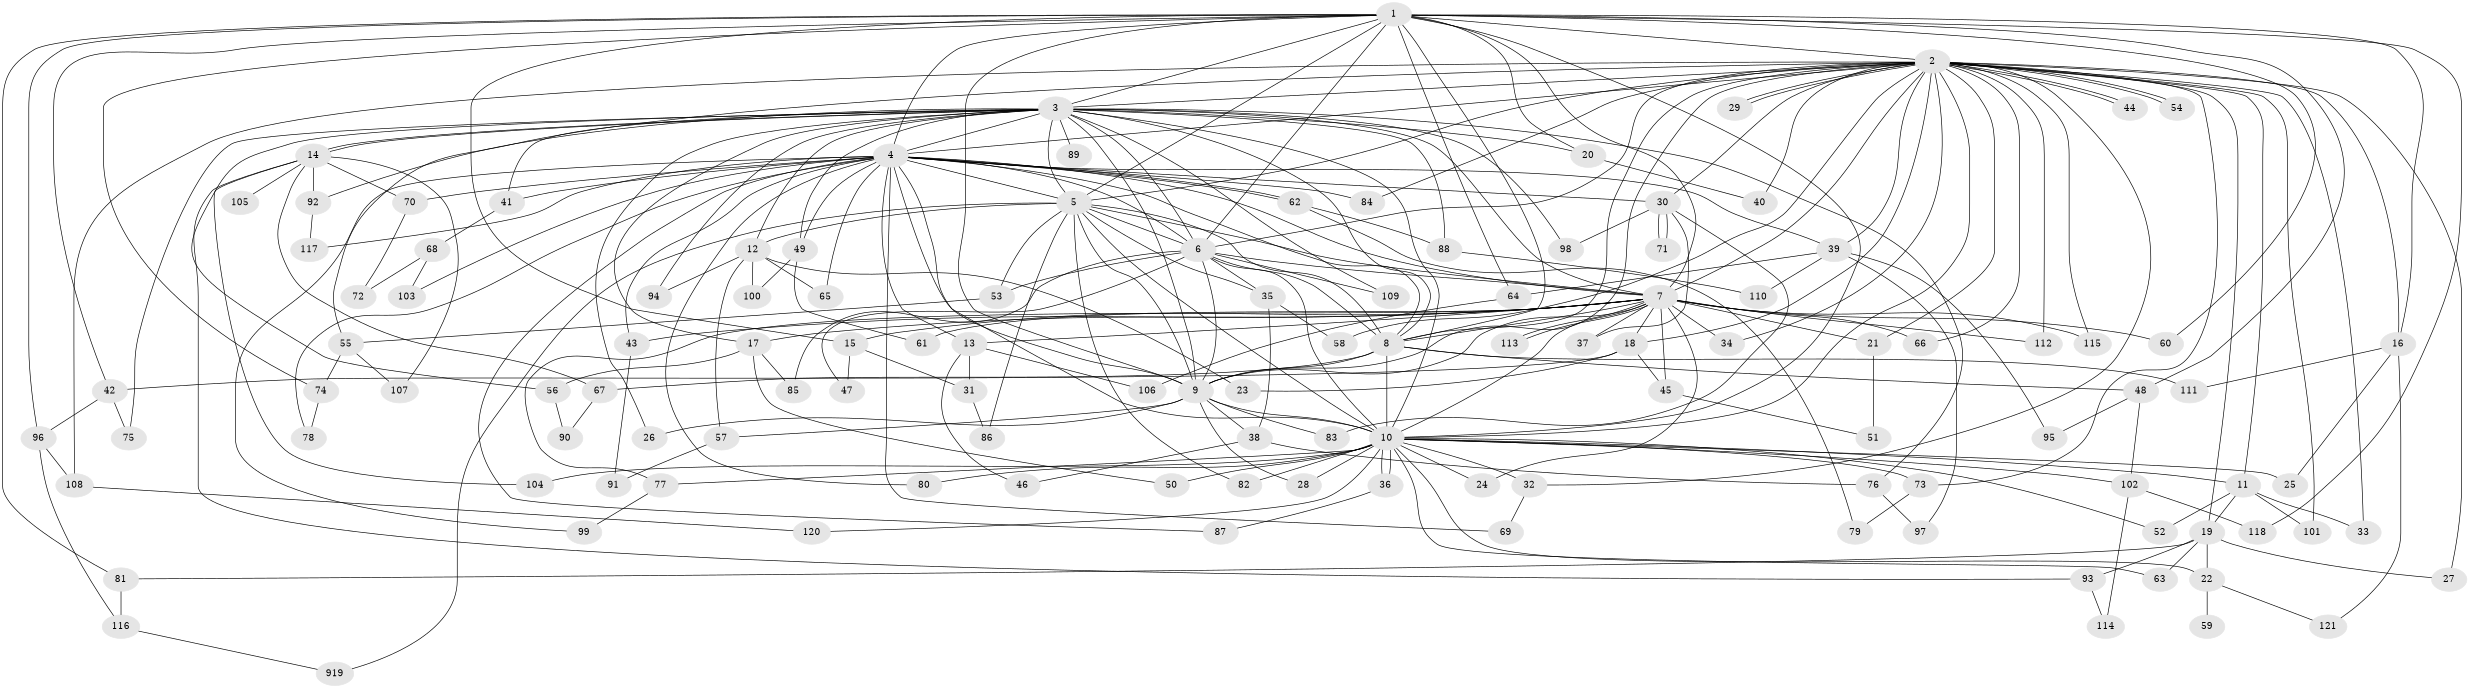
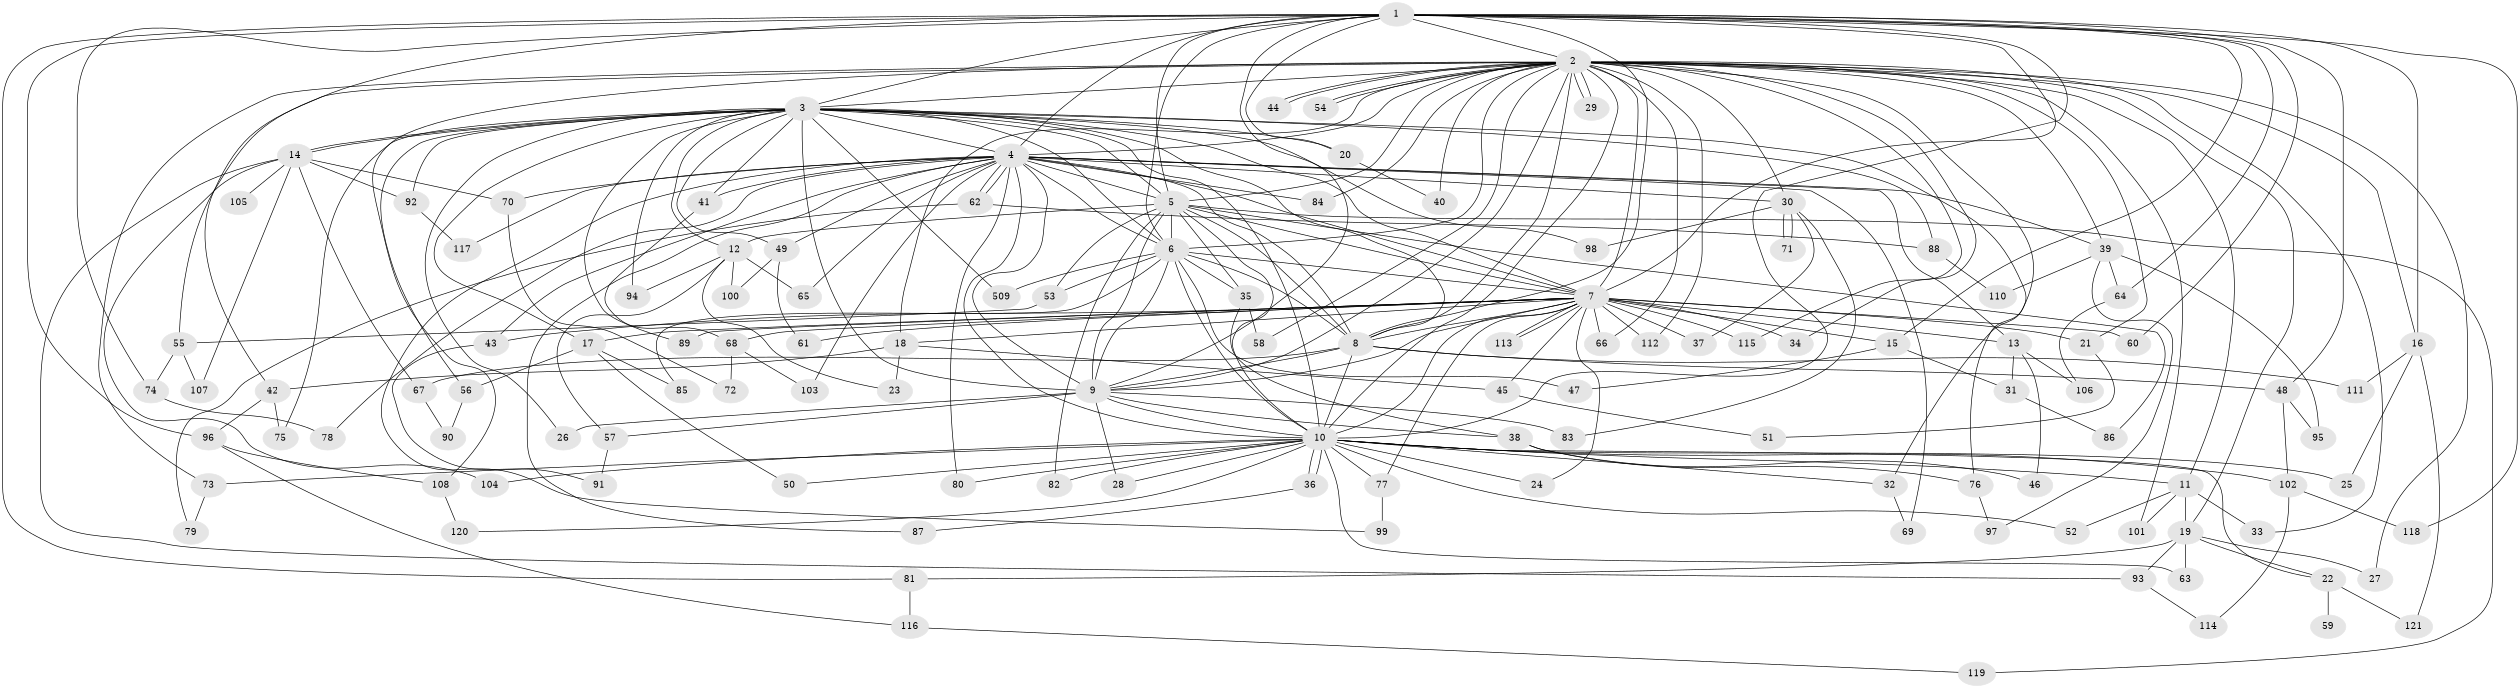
(1391, 297) -> (1002, 297)
none -> (1136, 314)
none -> (1161, 314)
(335, 674) -> (1977, 674)
